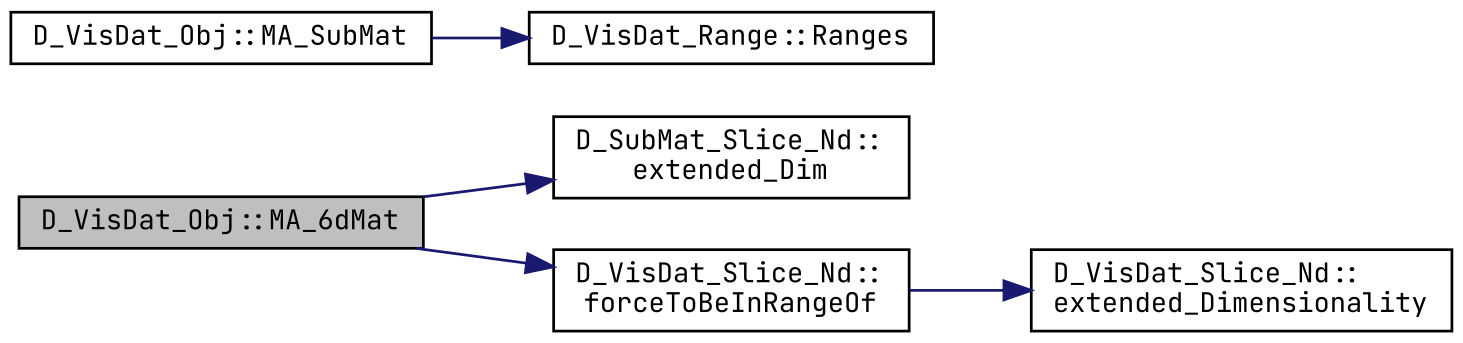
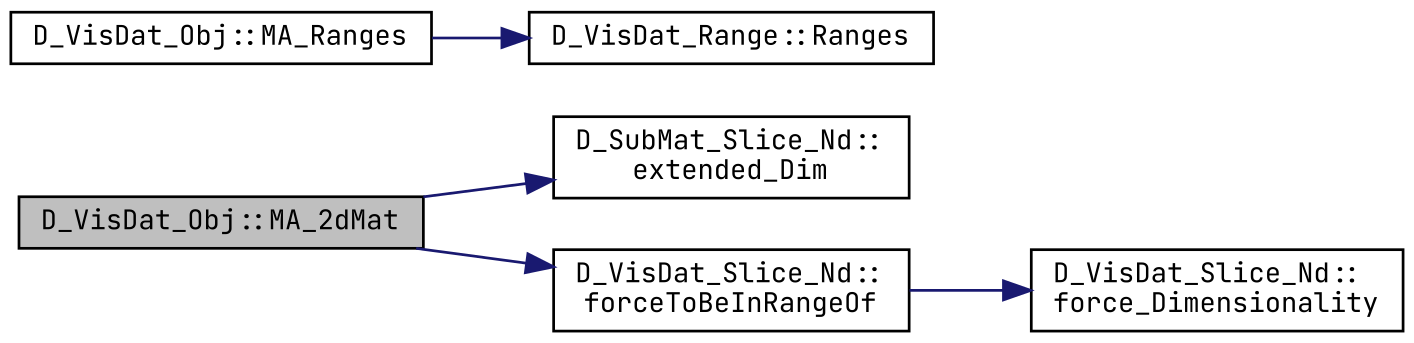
(221, 38) -> (221, 38)
(221, 223) -> (221, 223)
(1242, 290) -> (1217, 290)
